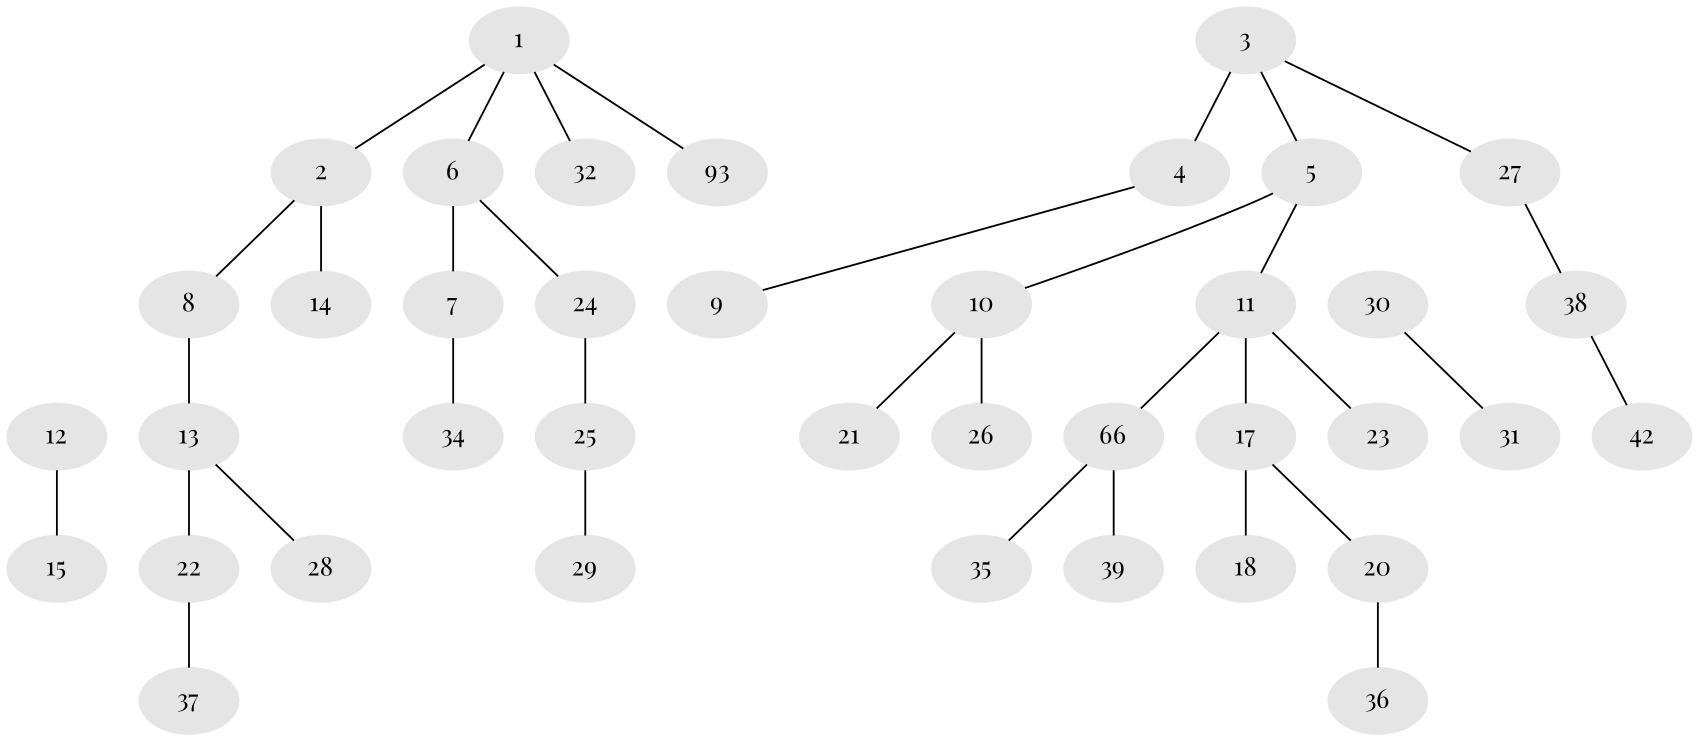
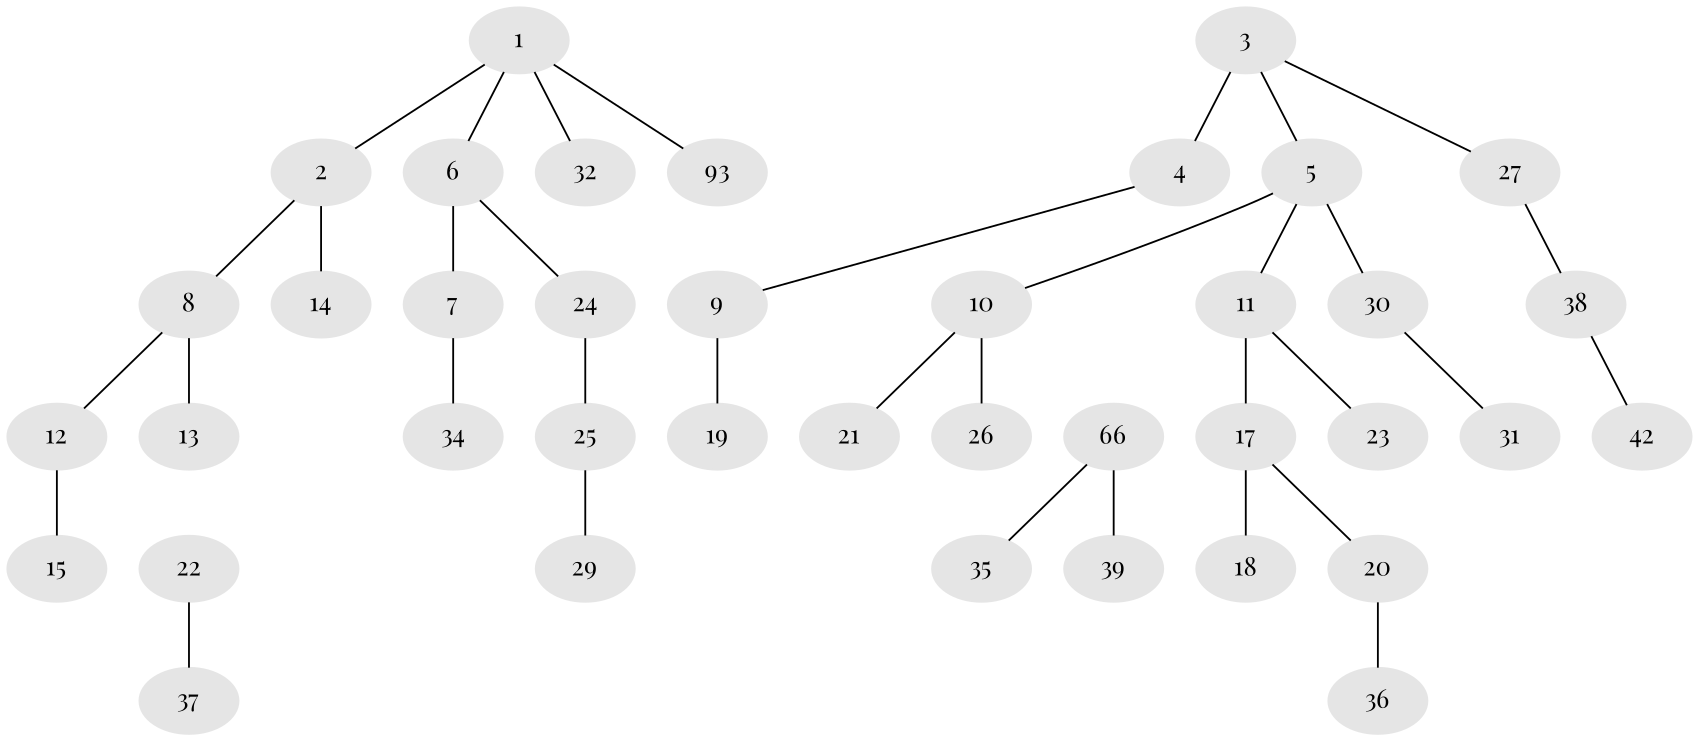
none -> (1345, 239)
none -> (123, 370)
(1180, 370) -> none
none -> (717, 437)
(189, 503) -> none
(321, 569) -> none
